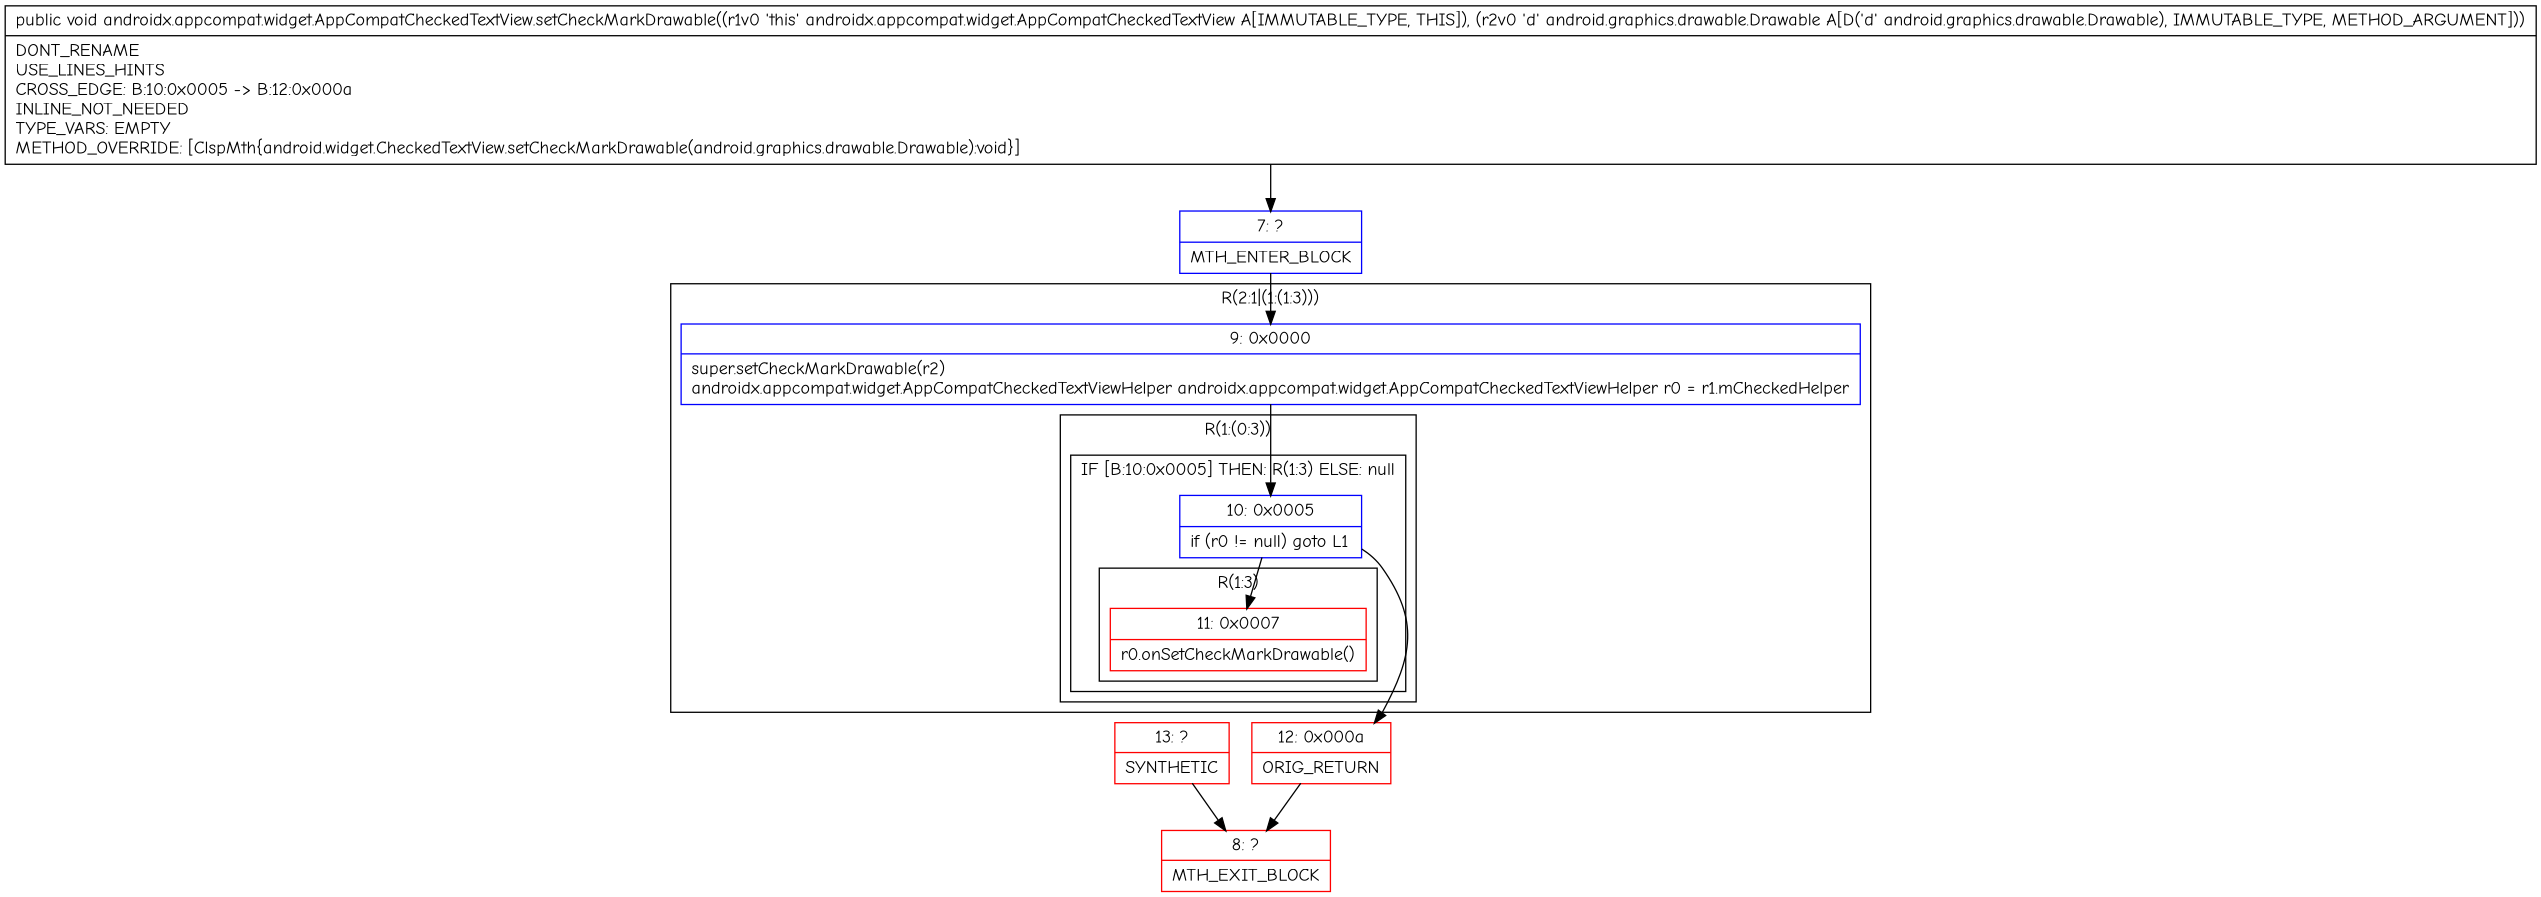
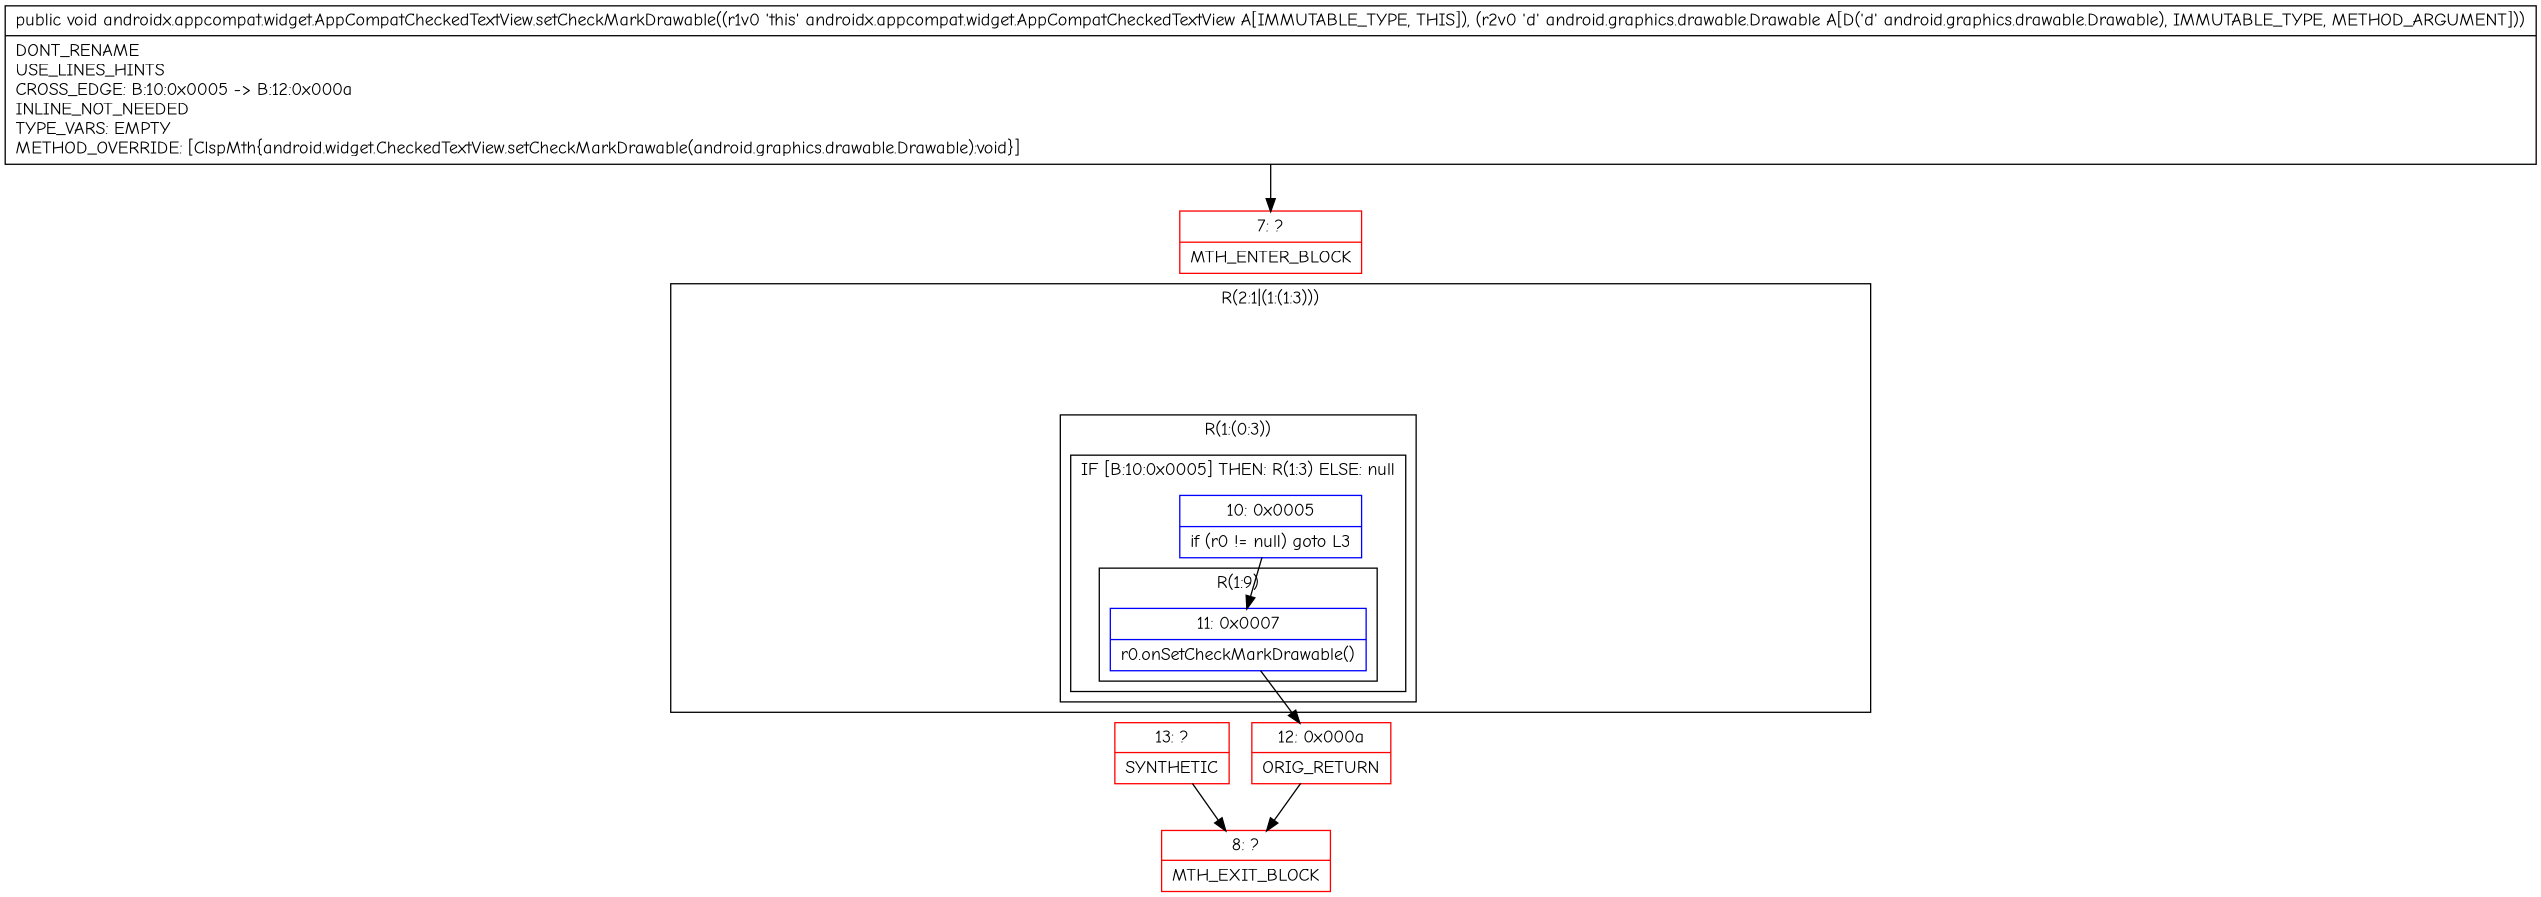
(1271, 242) -> (1271, 242)
(1271, 364) -> none
(1269, 542) -> (1271, 542)
(1238, 583) -> (1238, 583)
(1398, 595) -> (1276, 692)
(1238, 640) -> (1238, 640)
